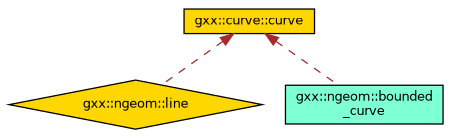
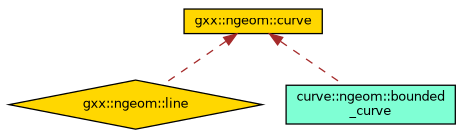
(249, 21) -> (253, 21)
(364, 105) -> (371, 105)
